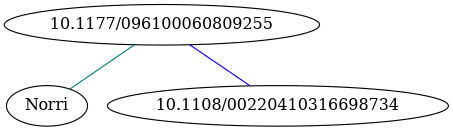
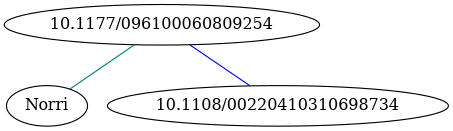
(162, 25) -> (162, 25)
(278, 106) -> (278, 106)
